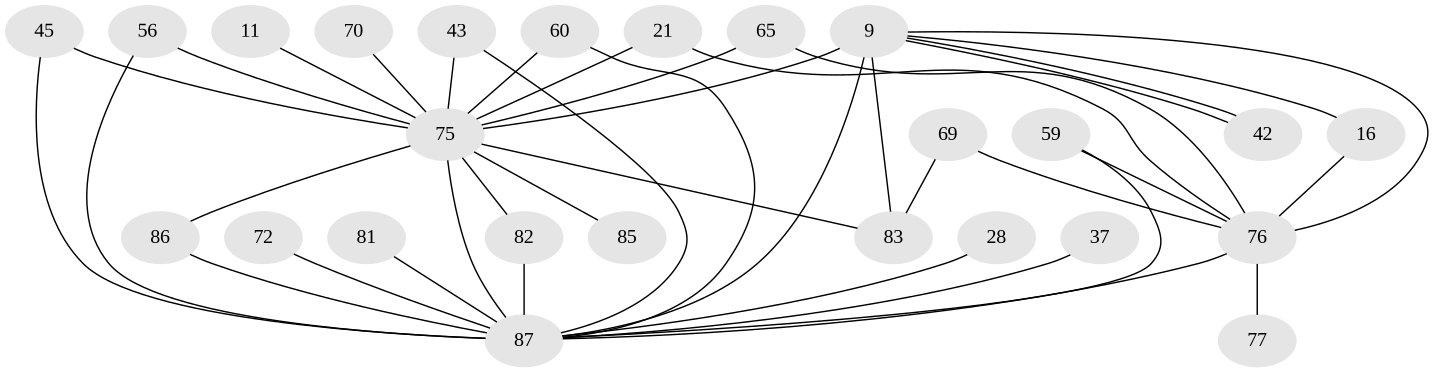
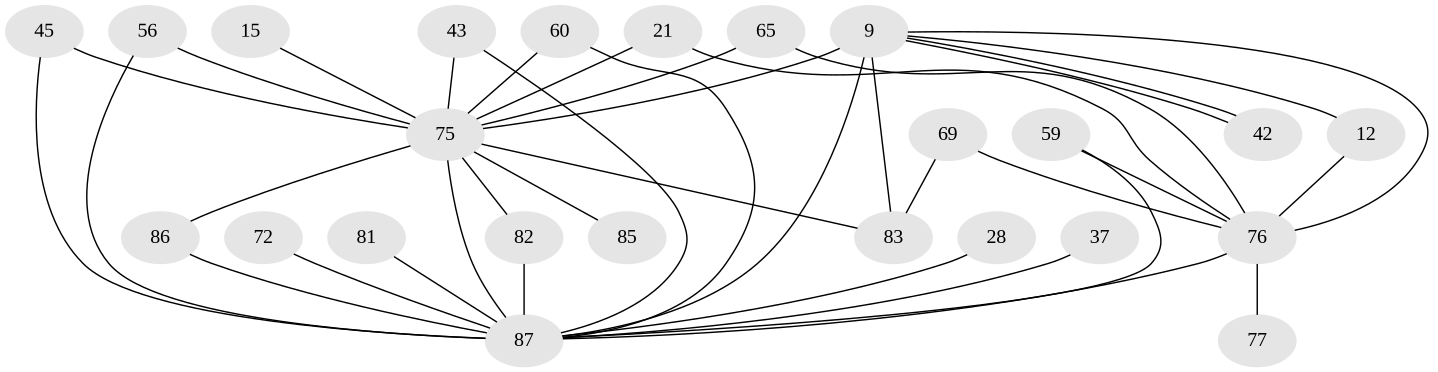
(251, 32) -> (251, 32)
(354, 32) -> none
(1366, 135) -> (1366, 135)
